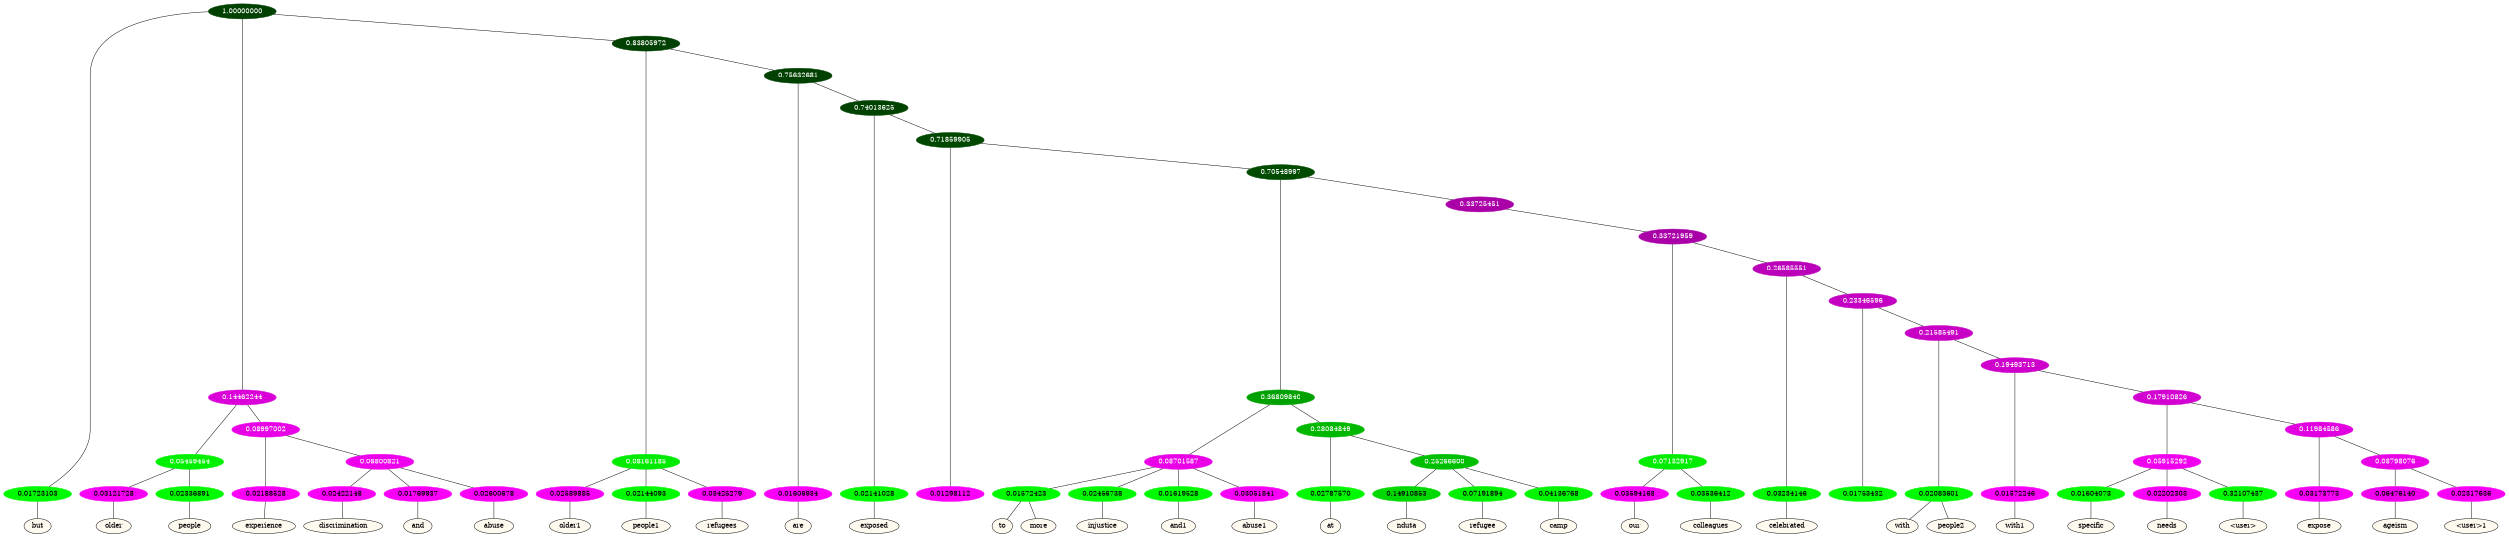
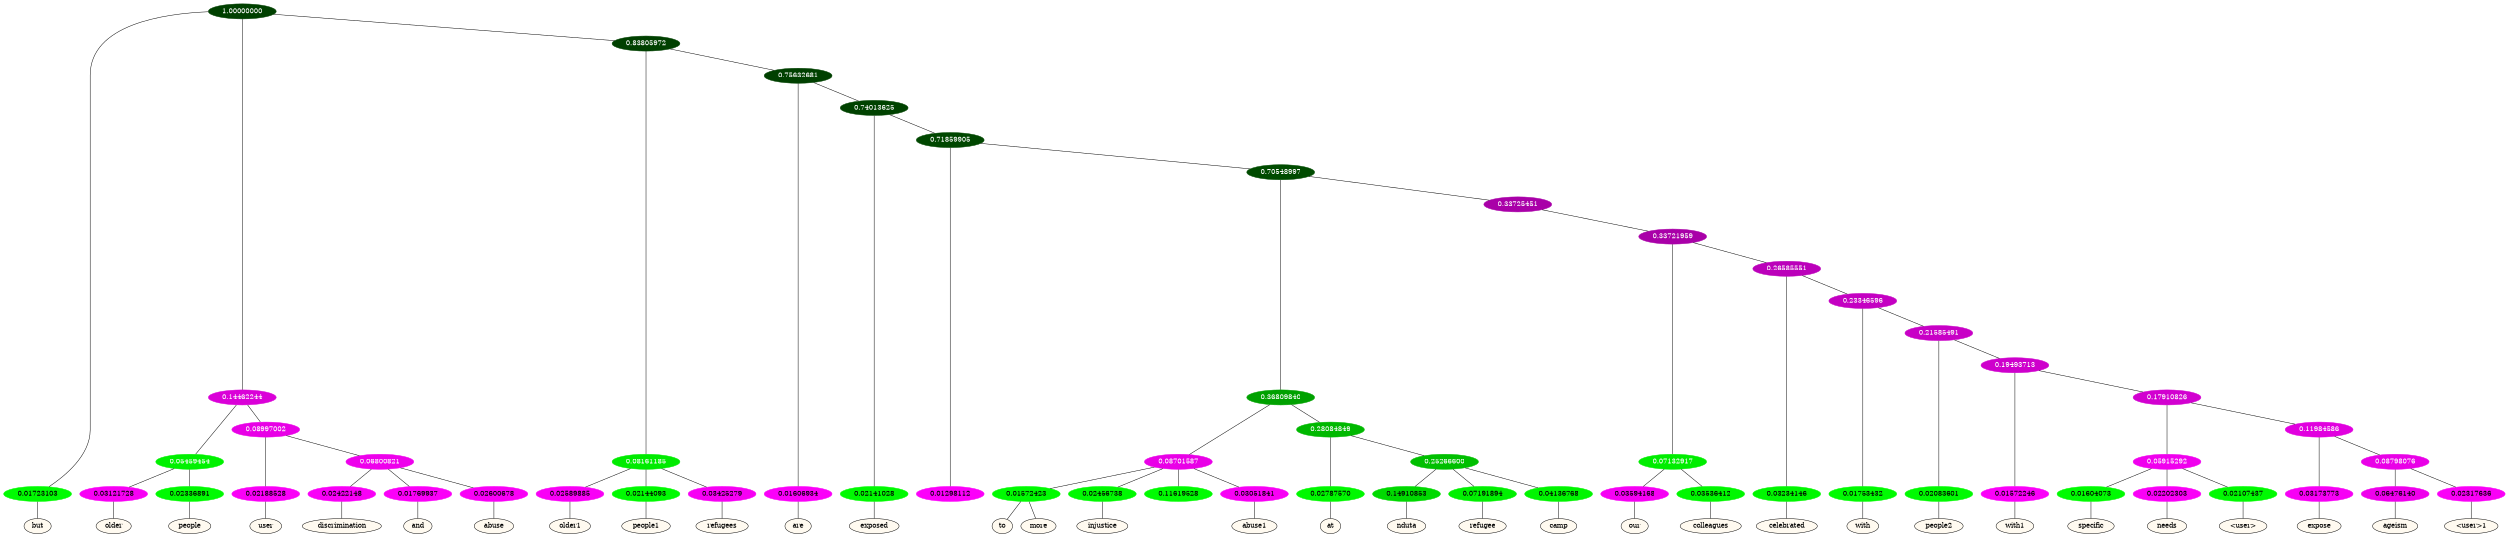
(1178, 494) -> (1178, 494)
(2243, 494) -> (2243, 494)
(1920, 510) -> (1863, 510)
(264, 526) -> (266, 526)
(1178, 526) -> none
